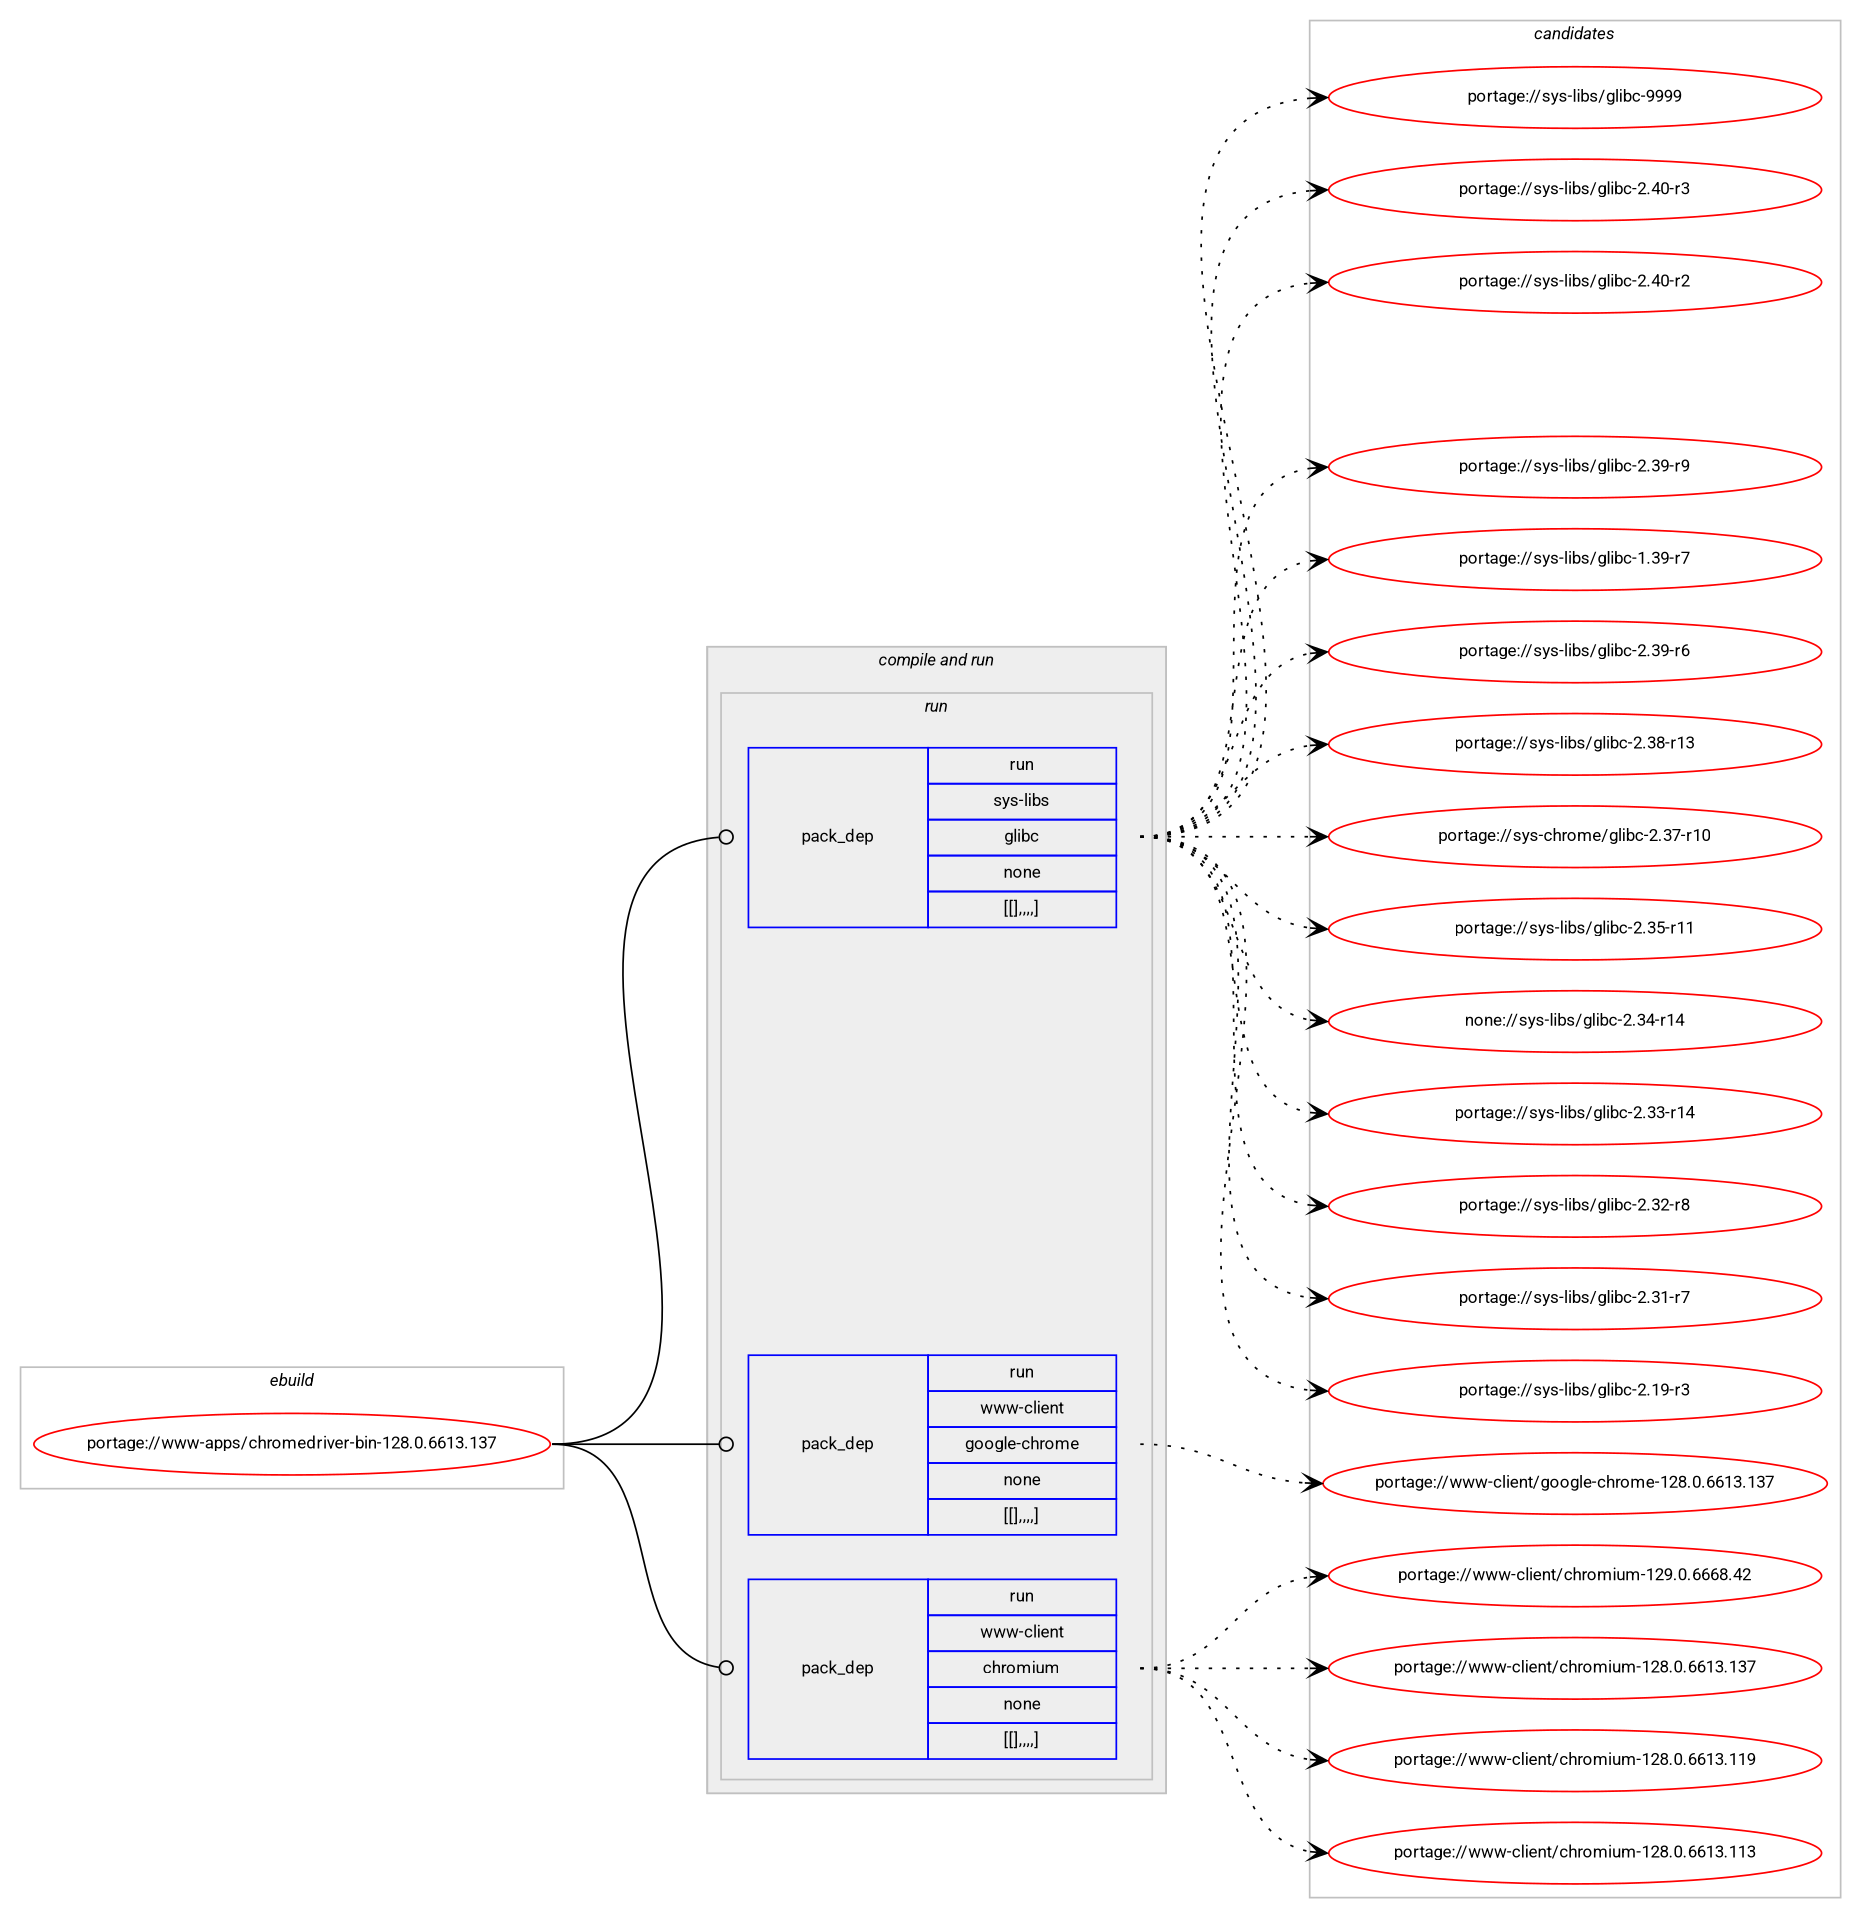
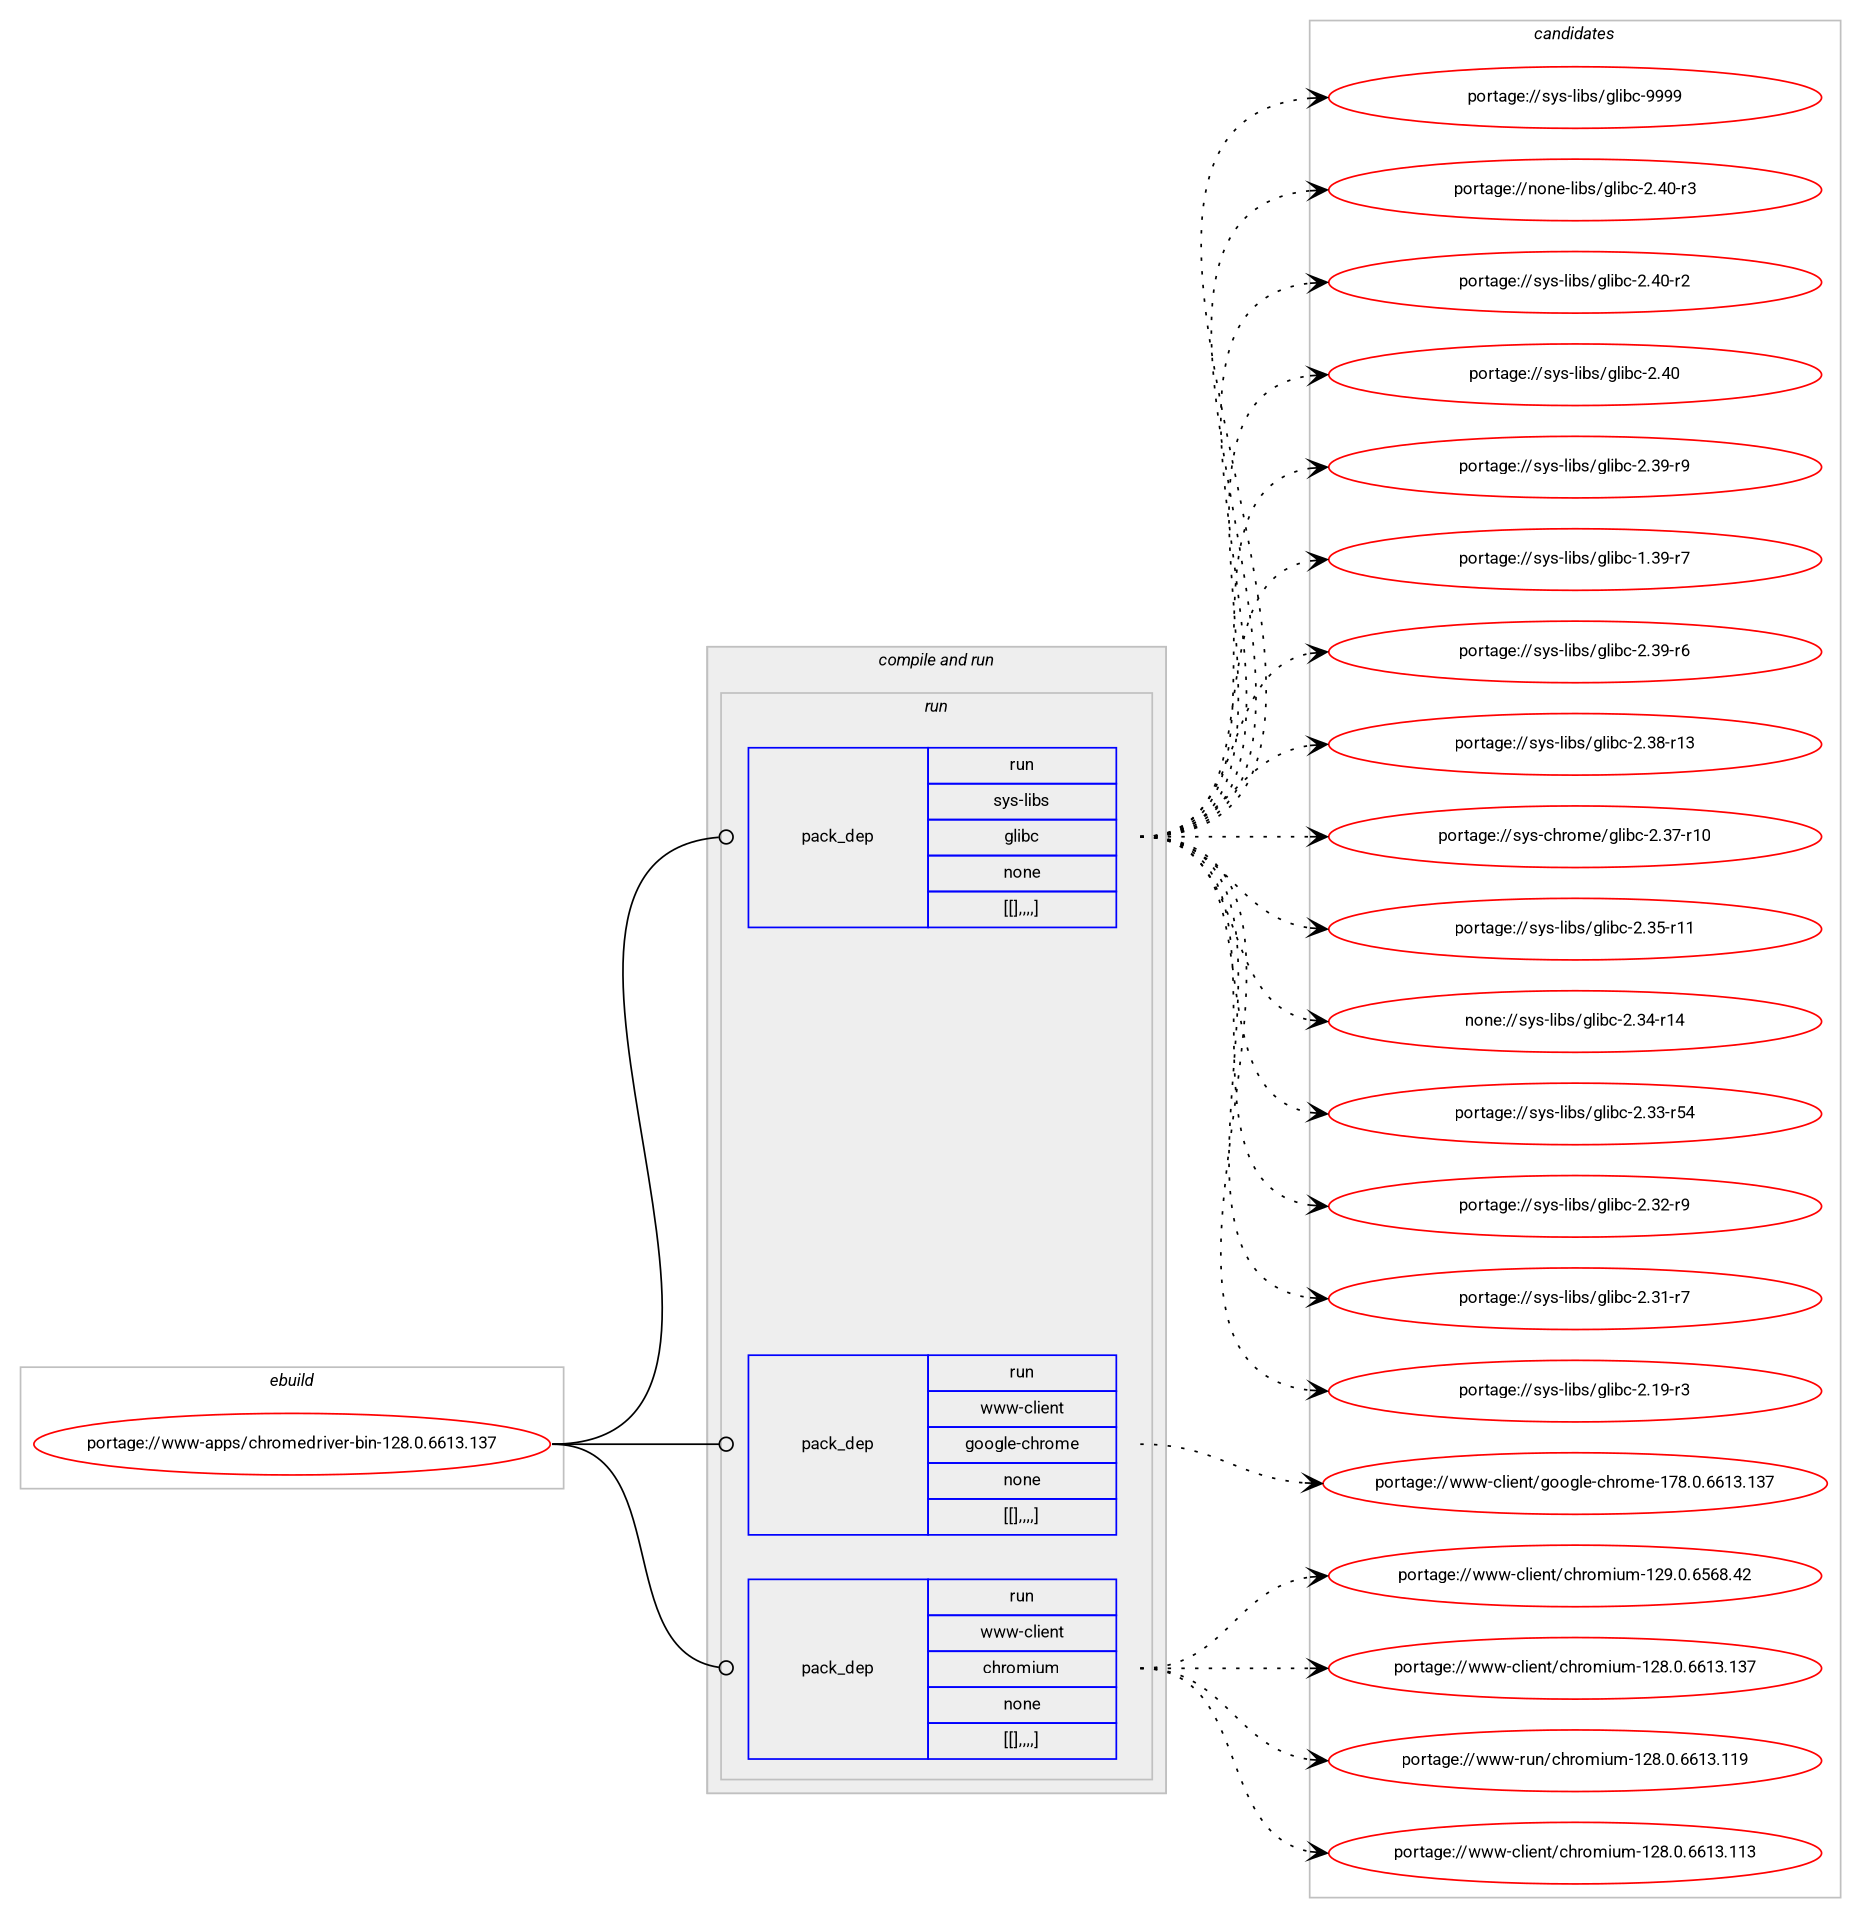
(1575, 190) -> (1575, 190)
none -> (1575, 375)
(1575, 1114) -> (1575, 1114)
(1575, 1206) -> (1575, 1206)
(1575, 1484) -> (1575, 1484)
(1575, 1576) -> (1575, 1576)
(1575, 1761) -> (1575, 1761)
